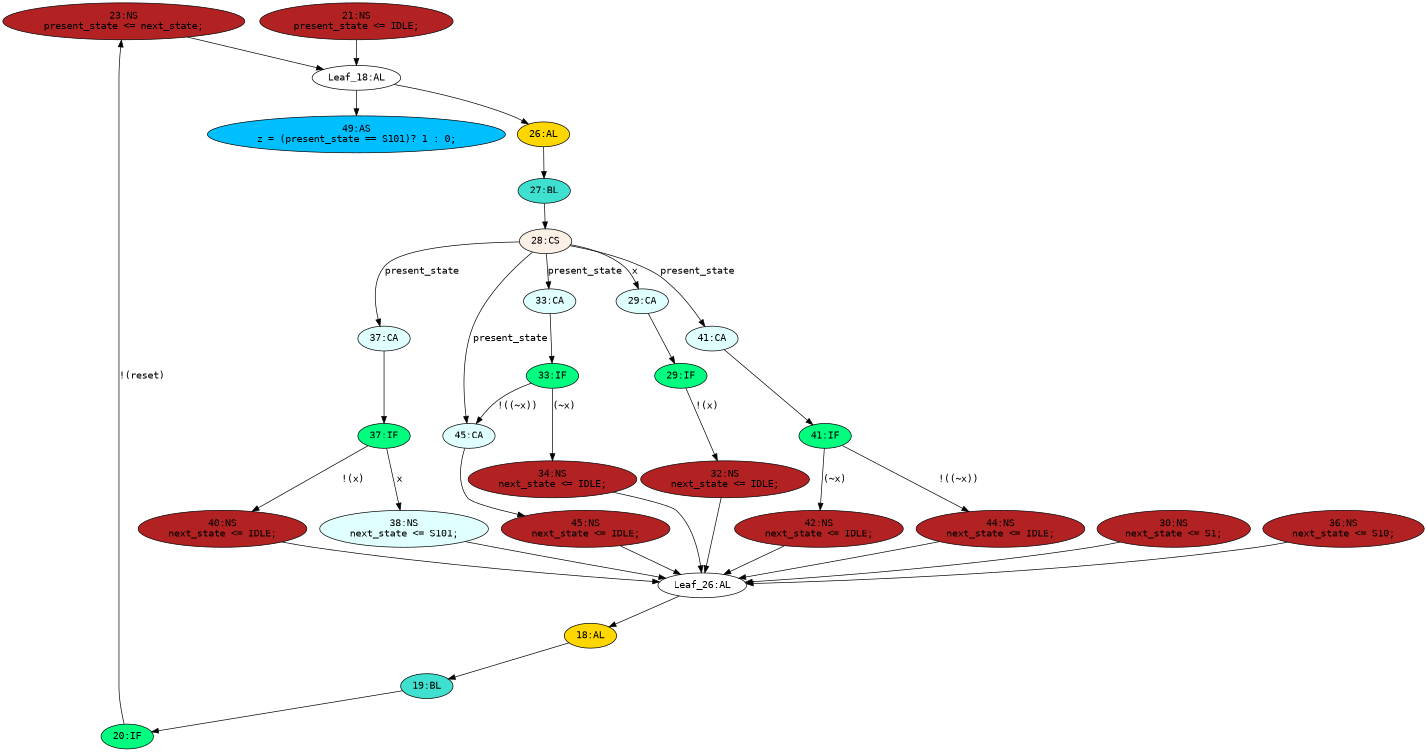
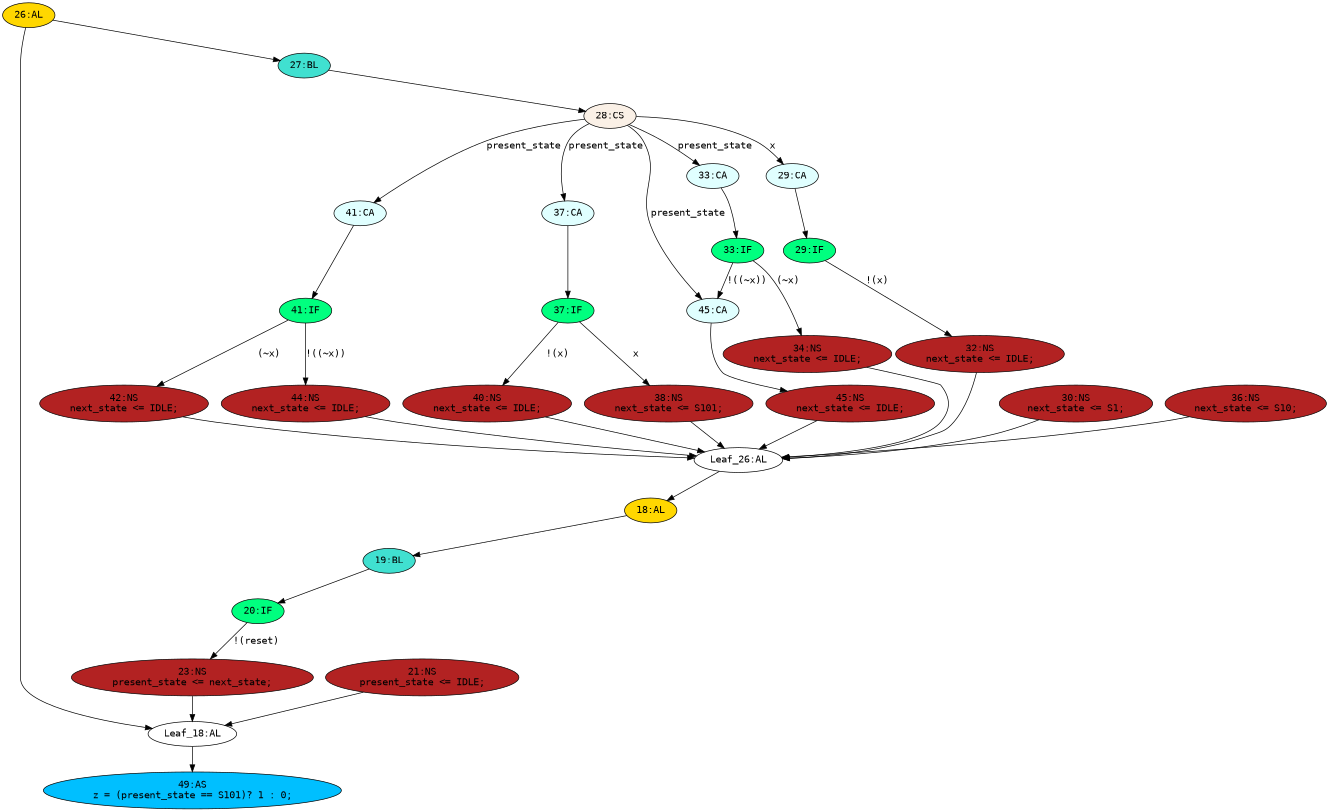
(459, 99) -> (20, 423)
(404, 529) -> (669, 404)
